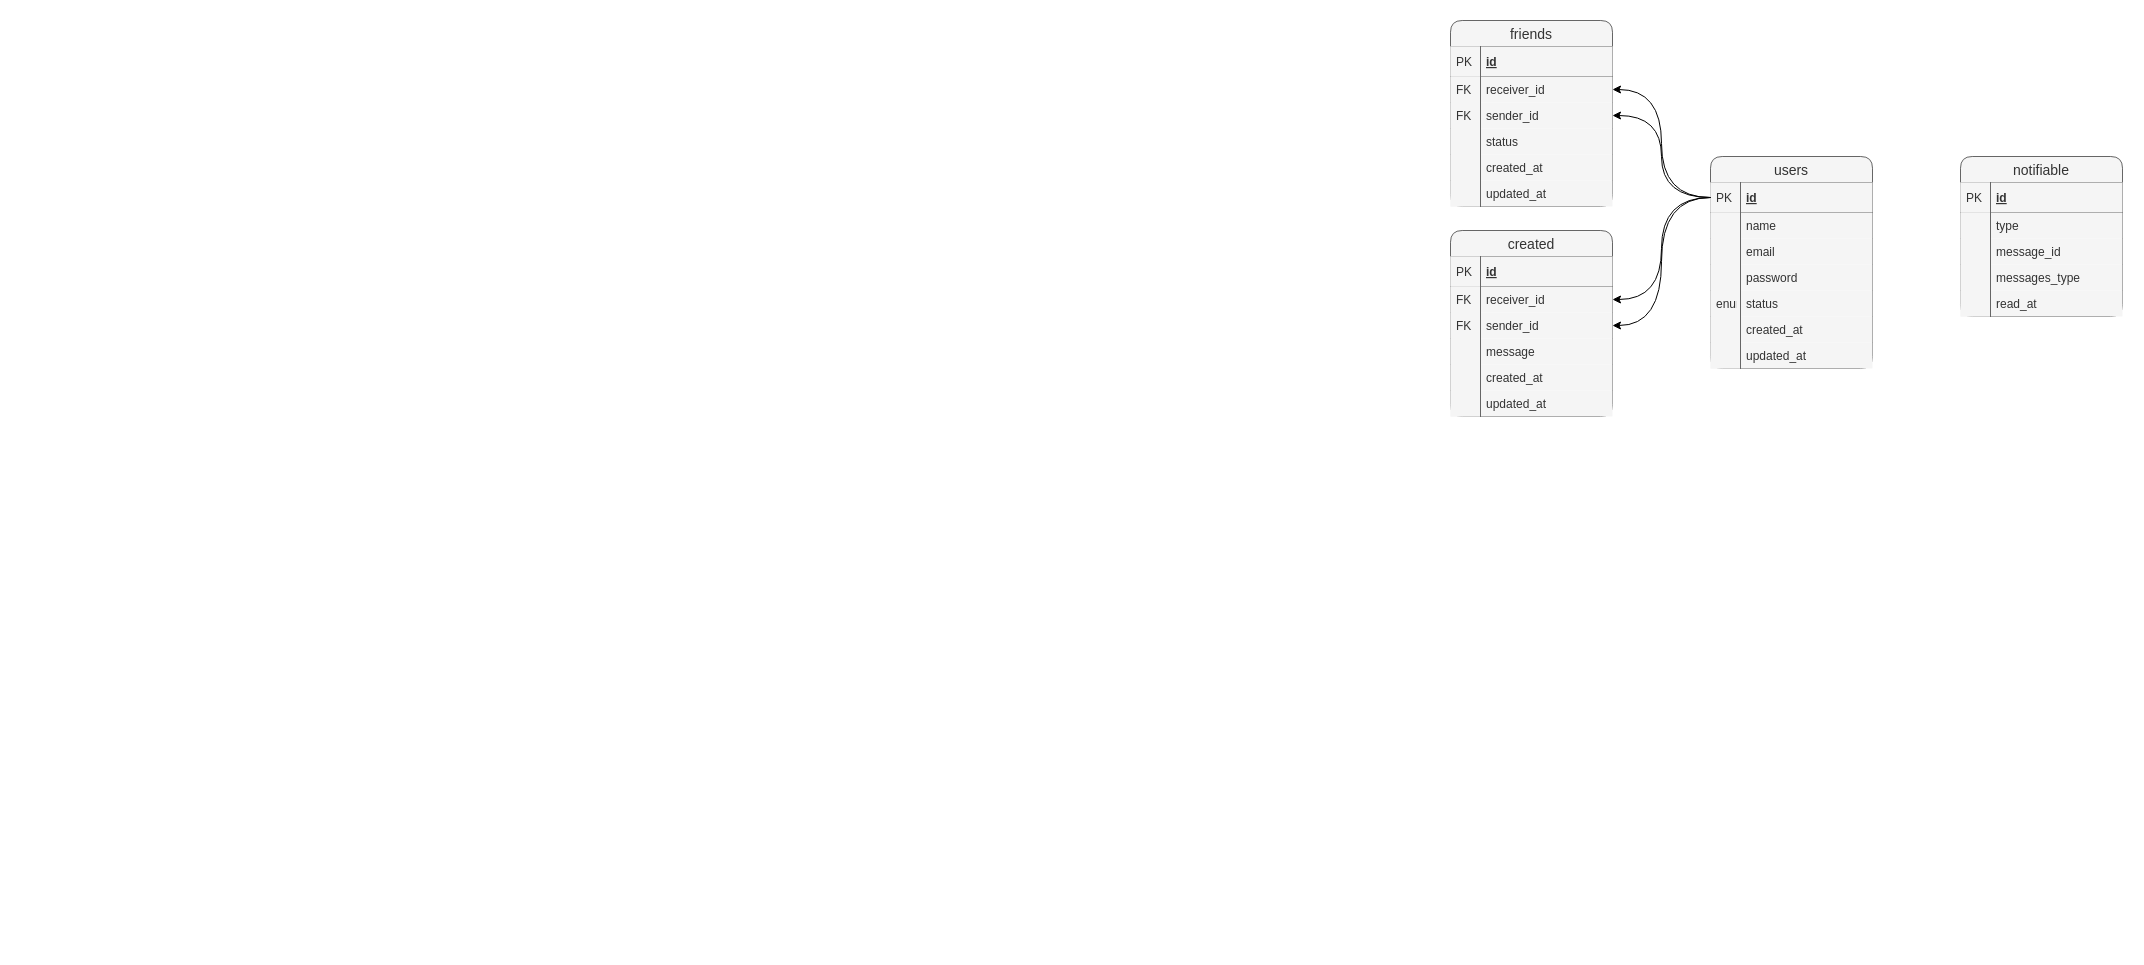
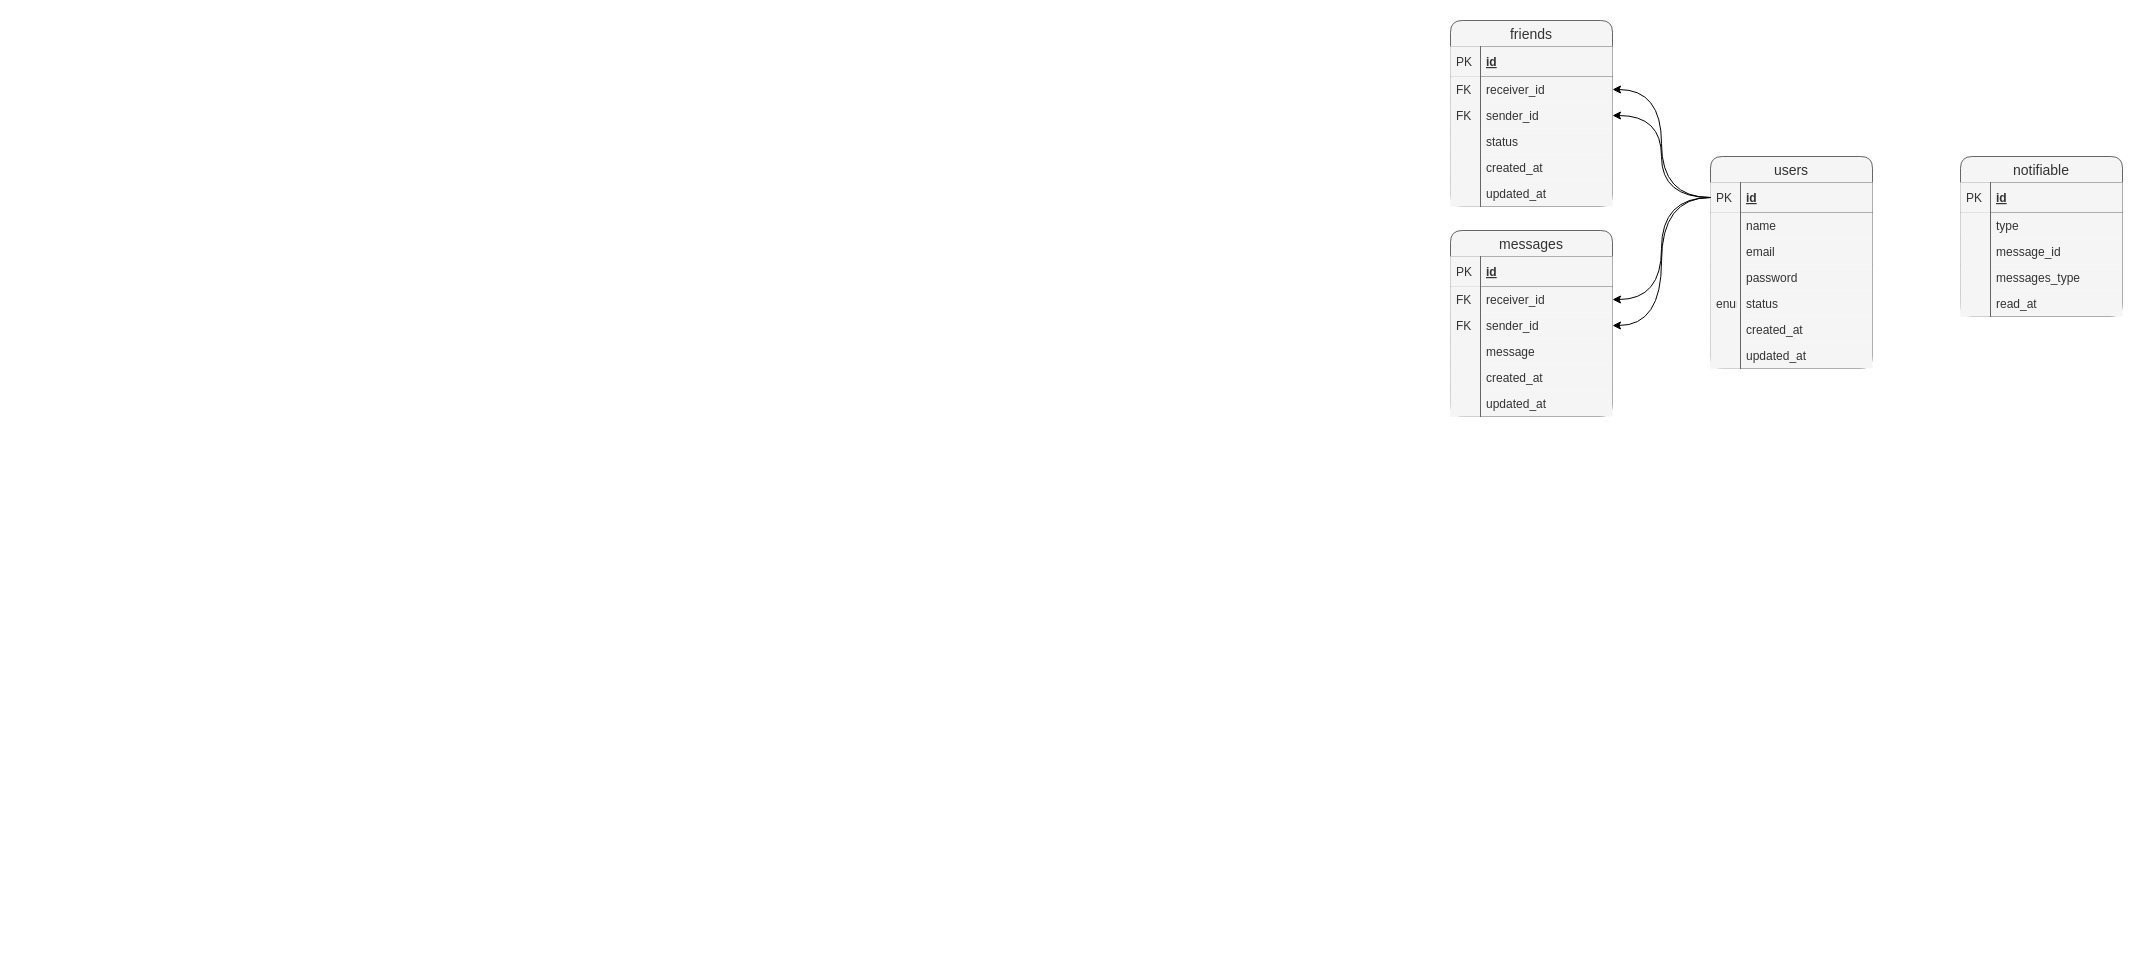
(1531, 244) -> (1531, 244)
